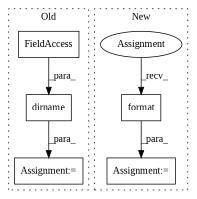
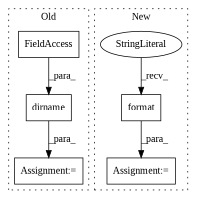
(141, 44) -> (141, 44)
